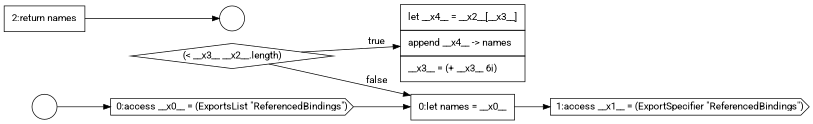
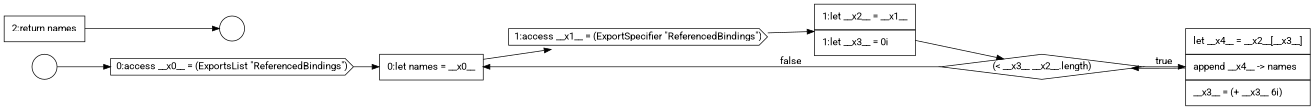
none -> (865, 30)
none -> (1162, 68)
